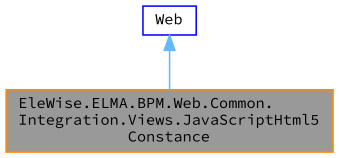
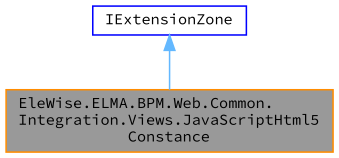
(170, 21) -> (170, 21)
